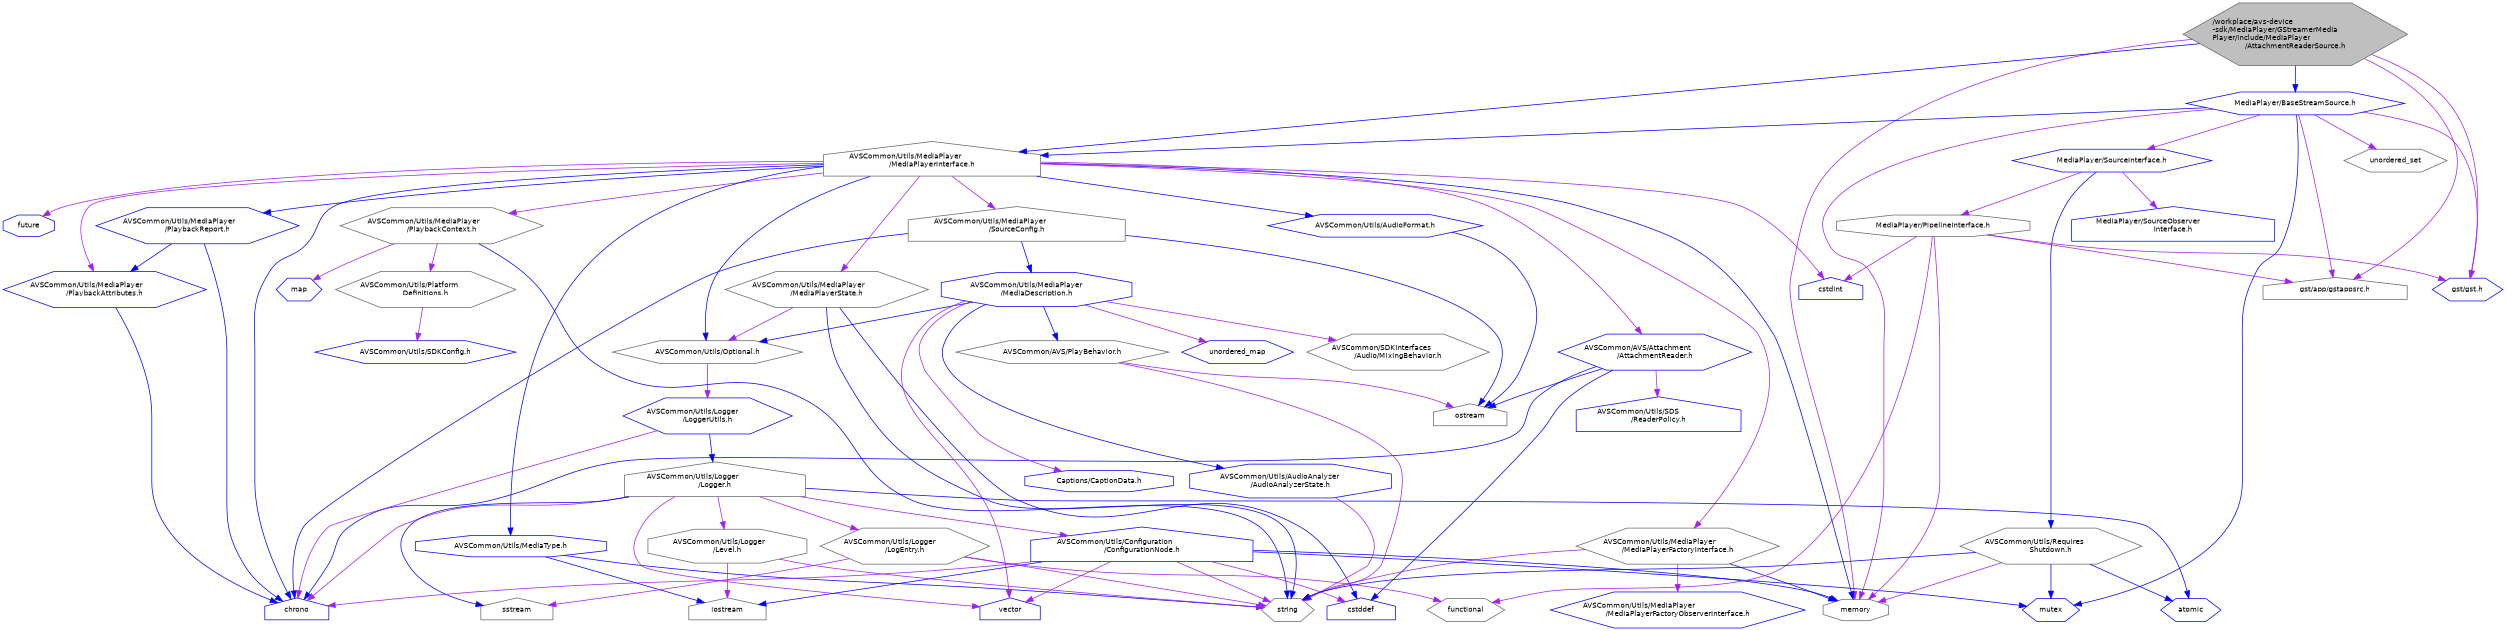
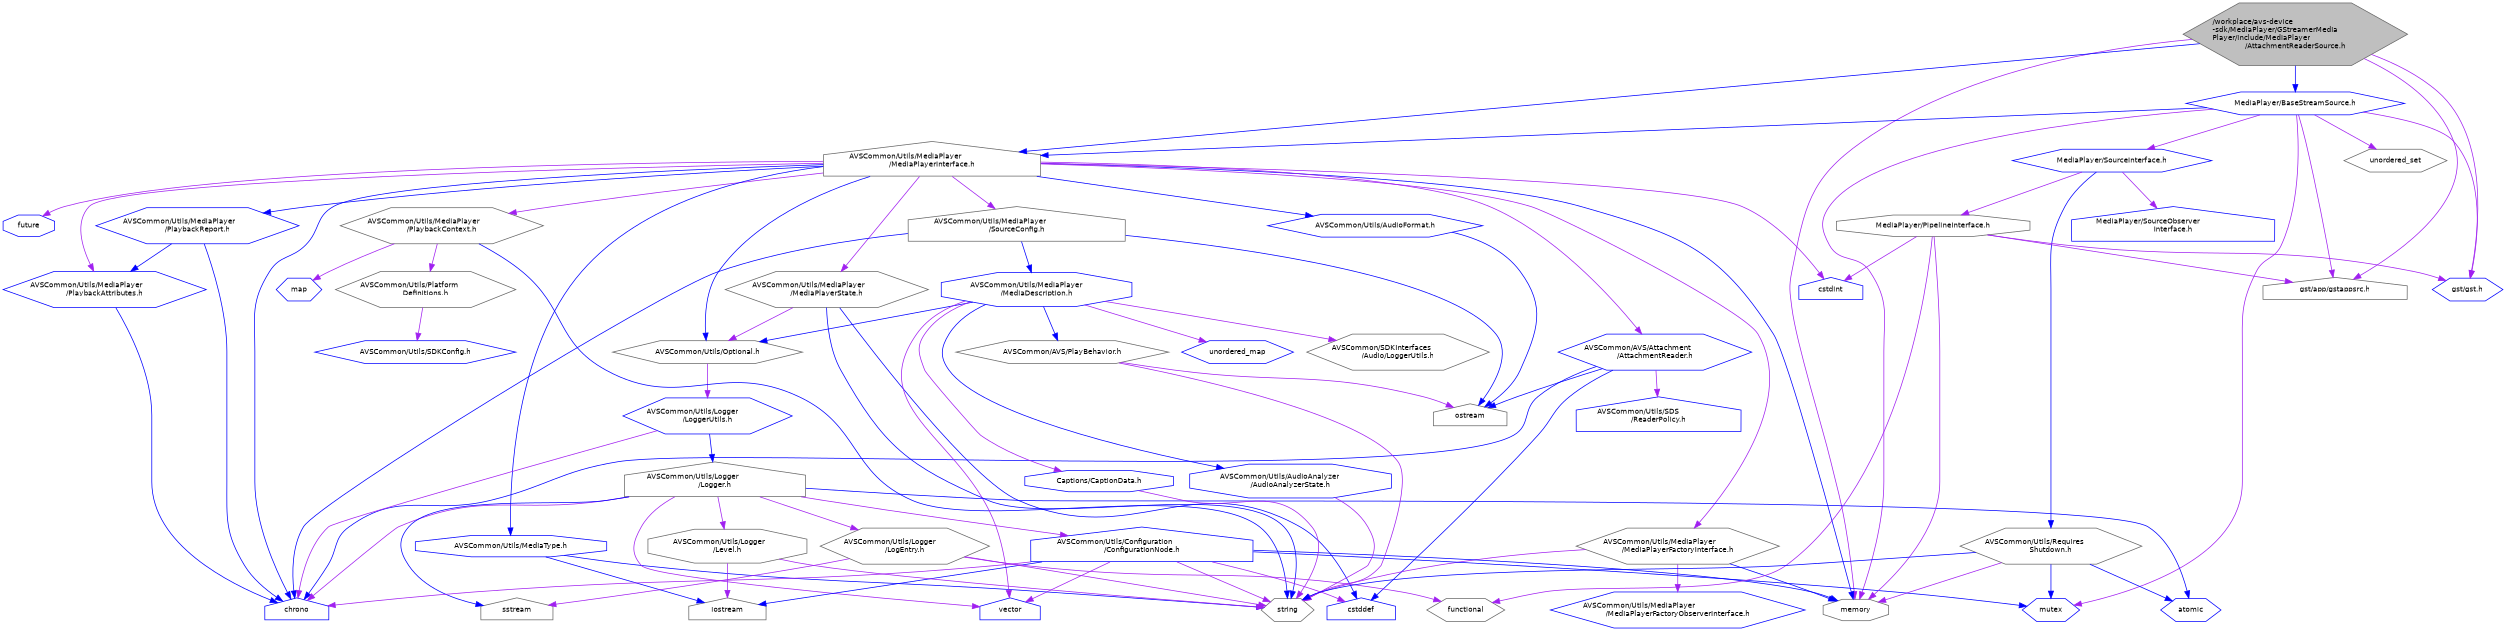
(1398, 352) -> (1398, 352)
(2242, 399) -> (2242, 399)
none -> (1288, 508)
